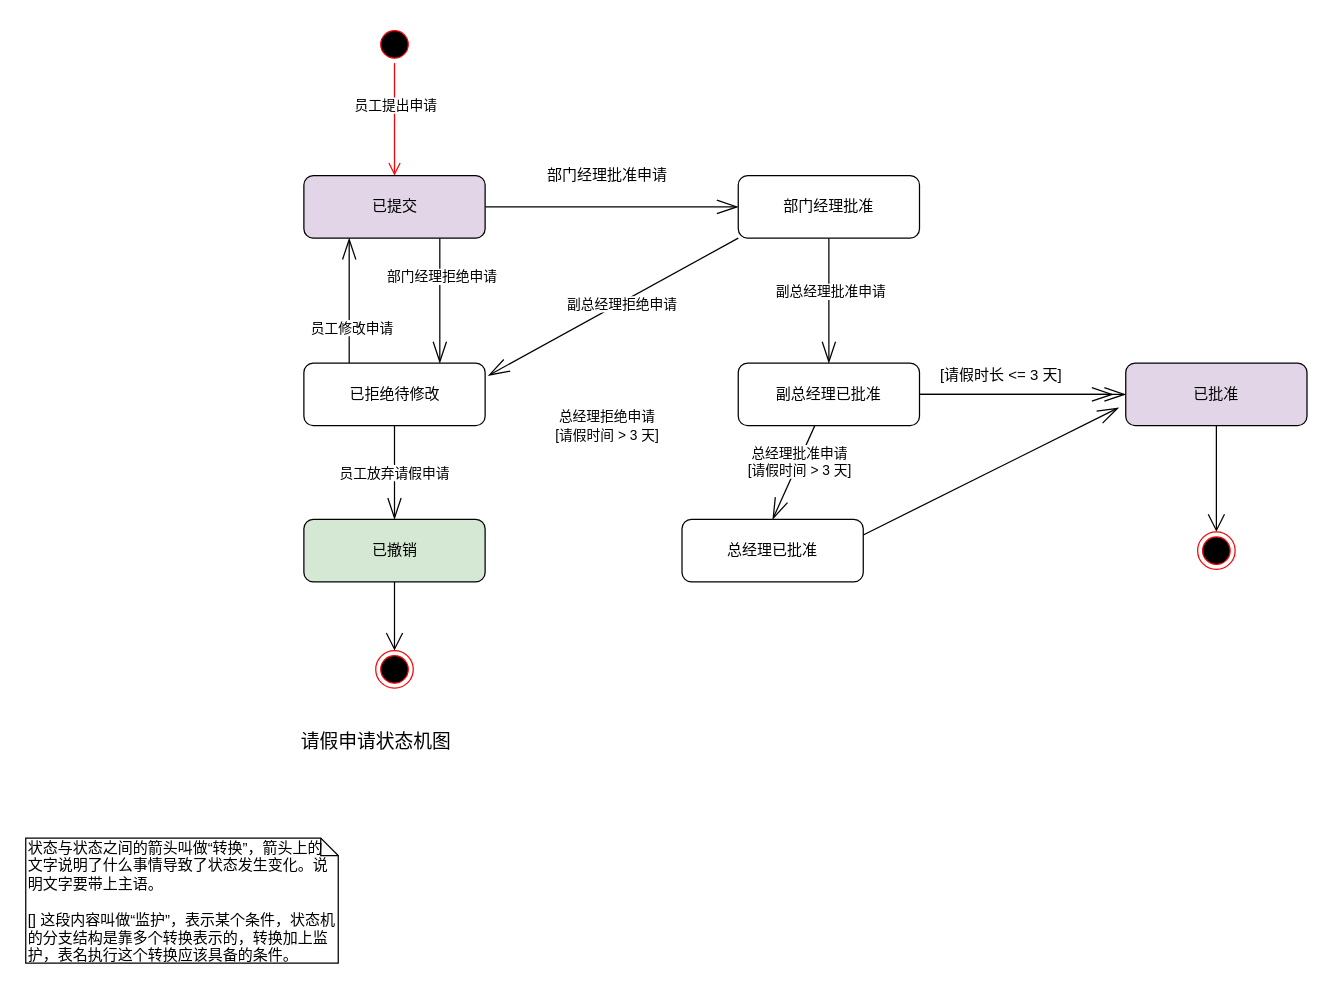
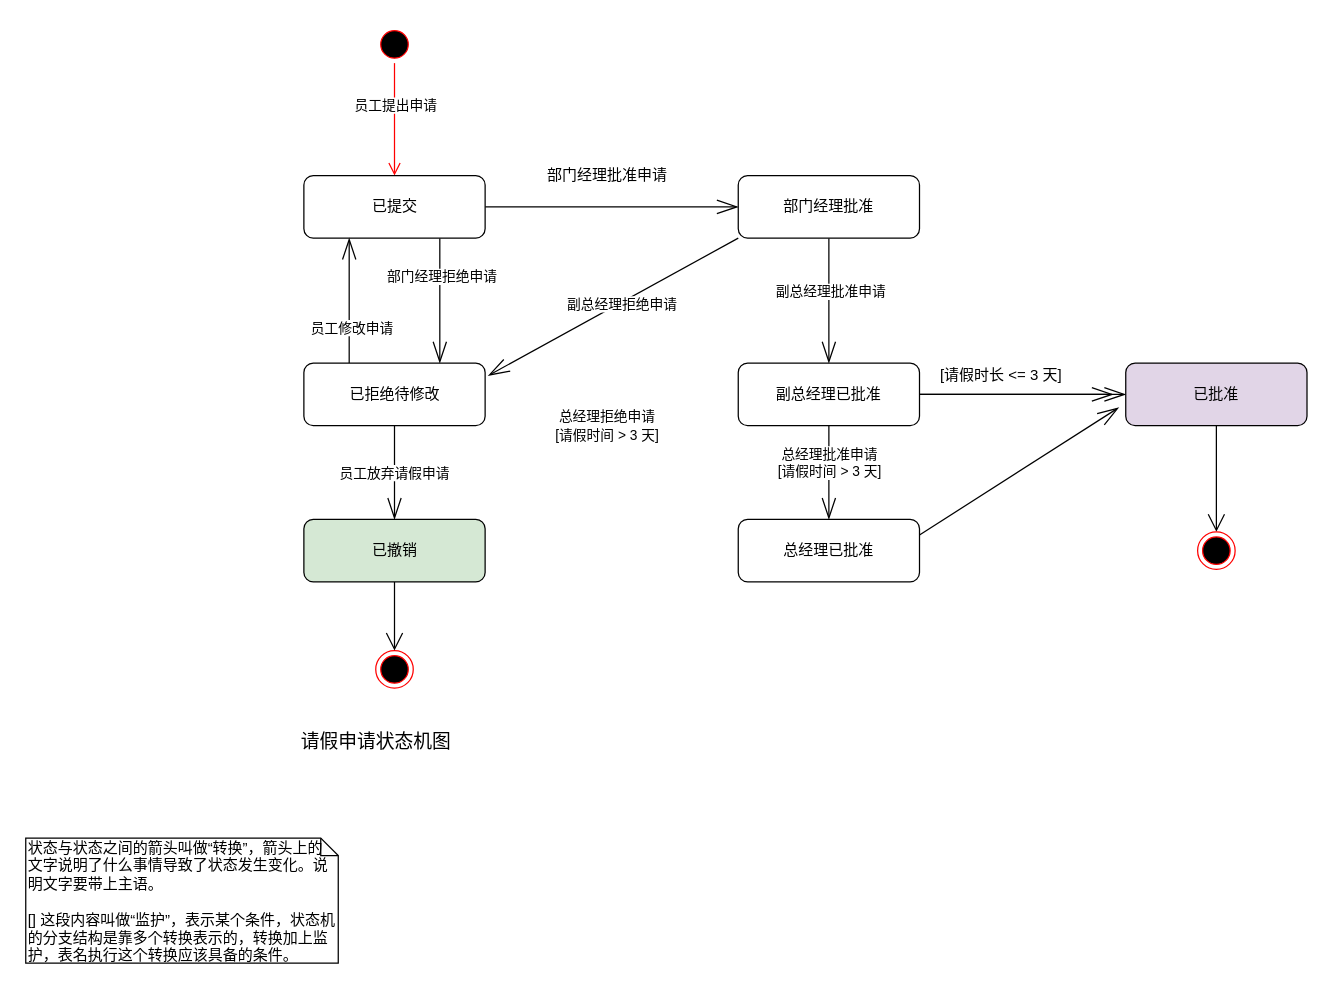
(394, 207) -> (394, 207)
(773, 551) -> (829, 551)
